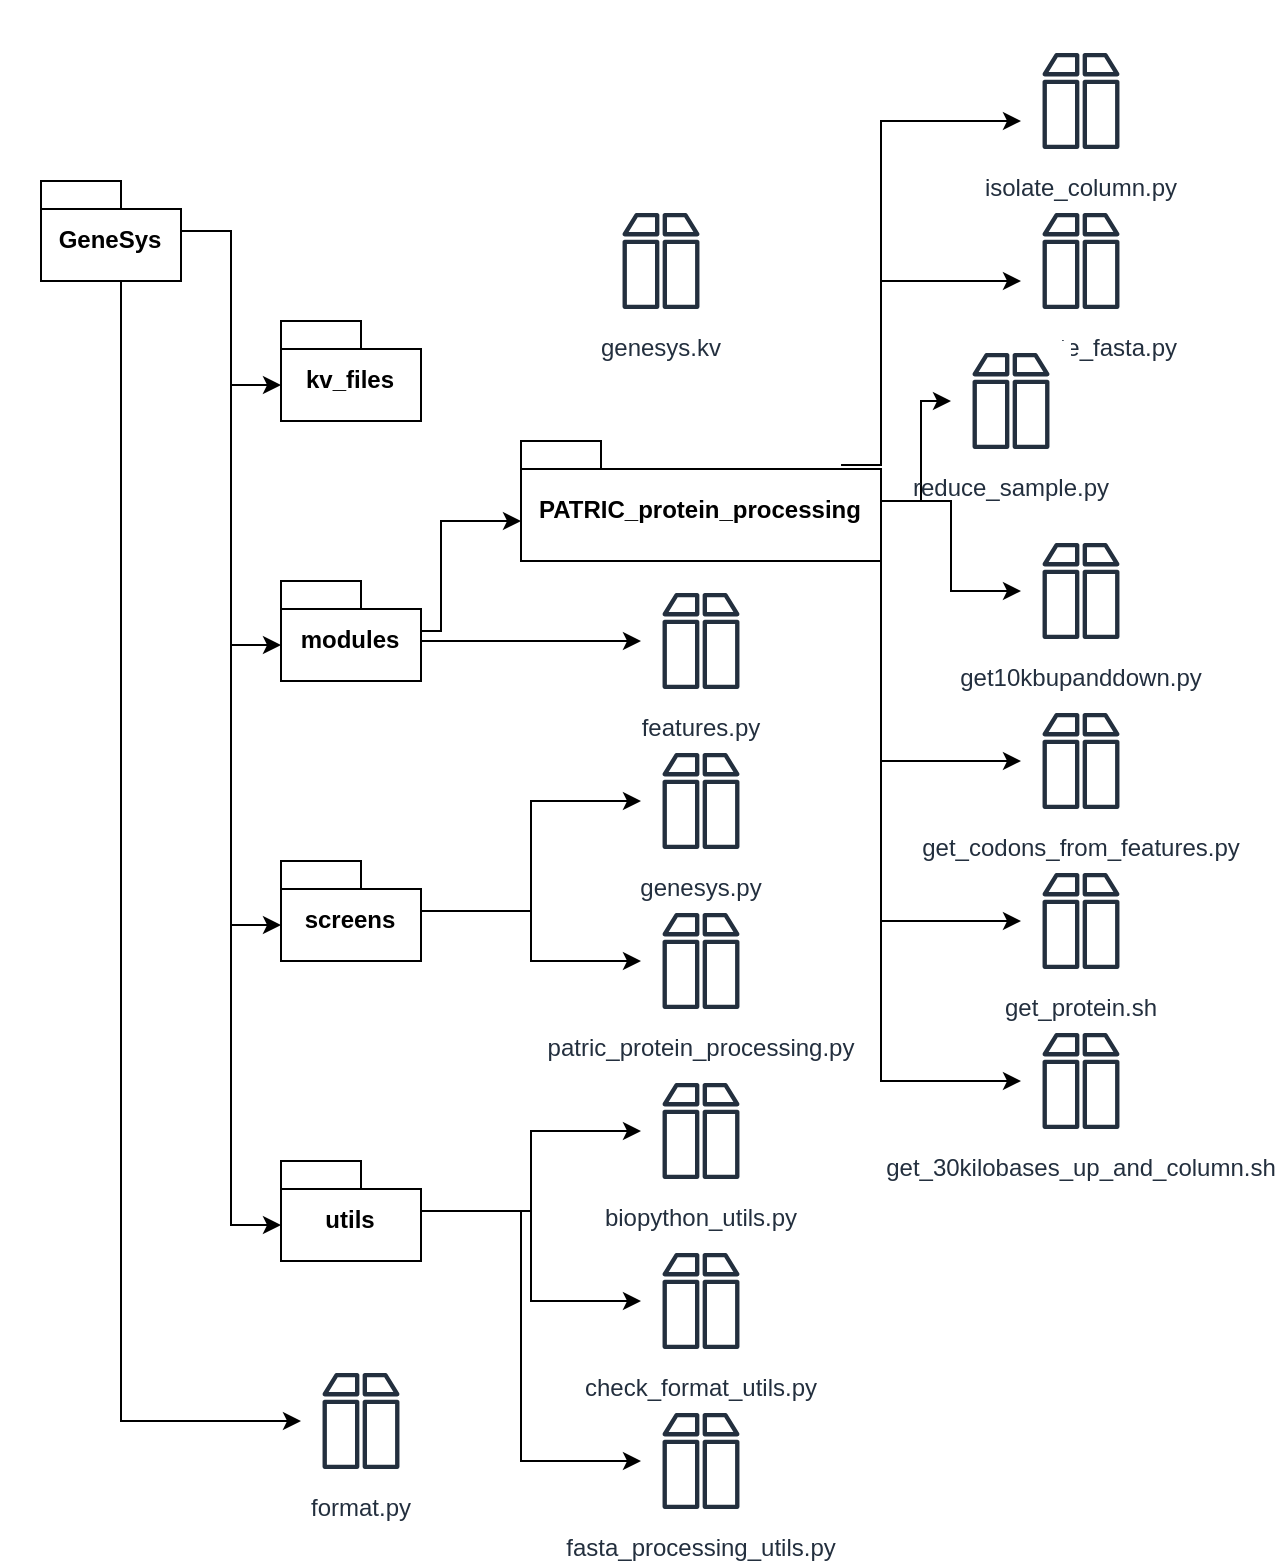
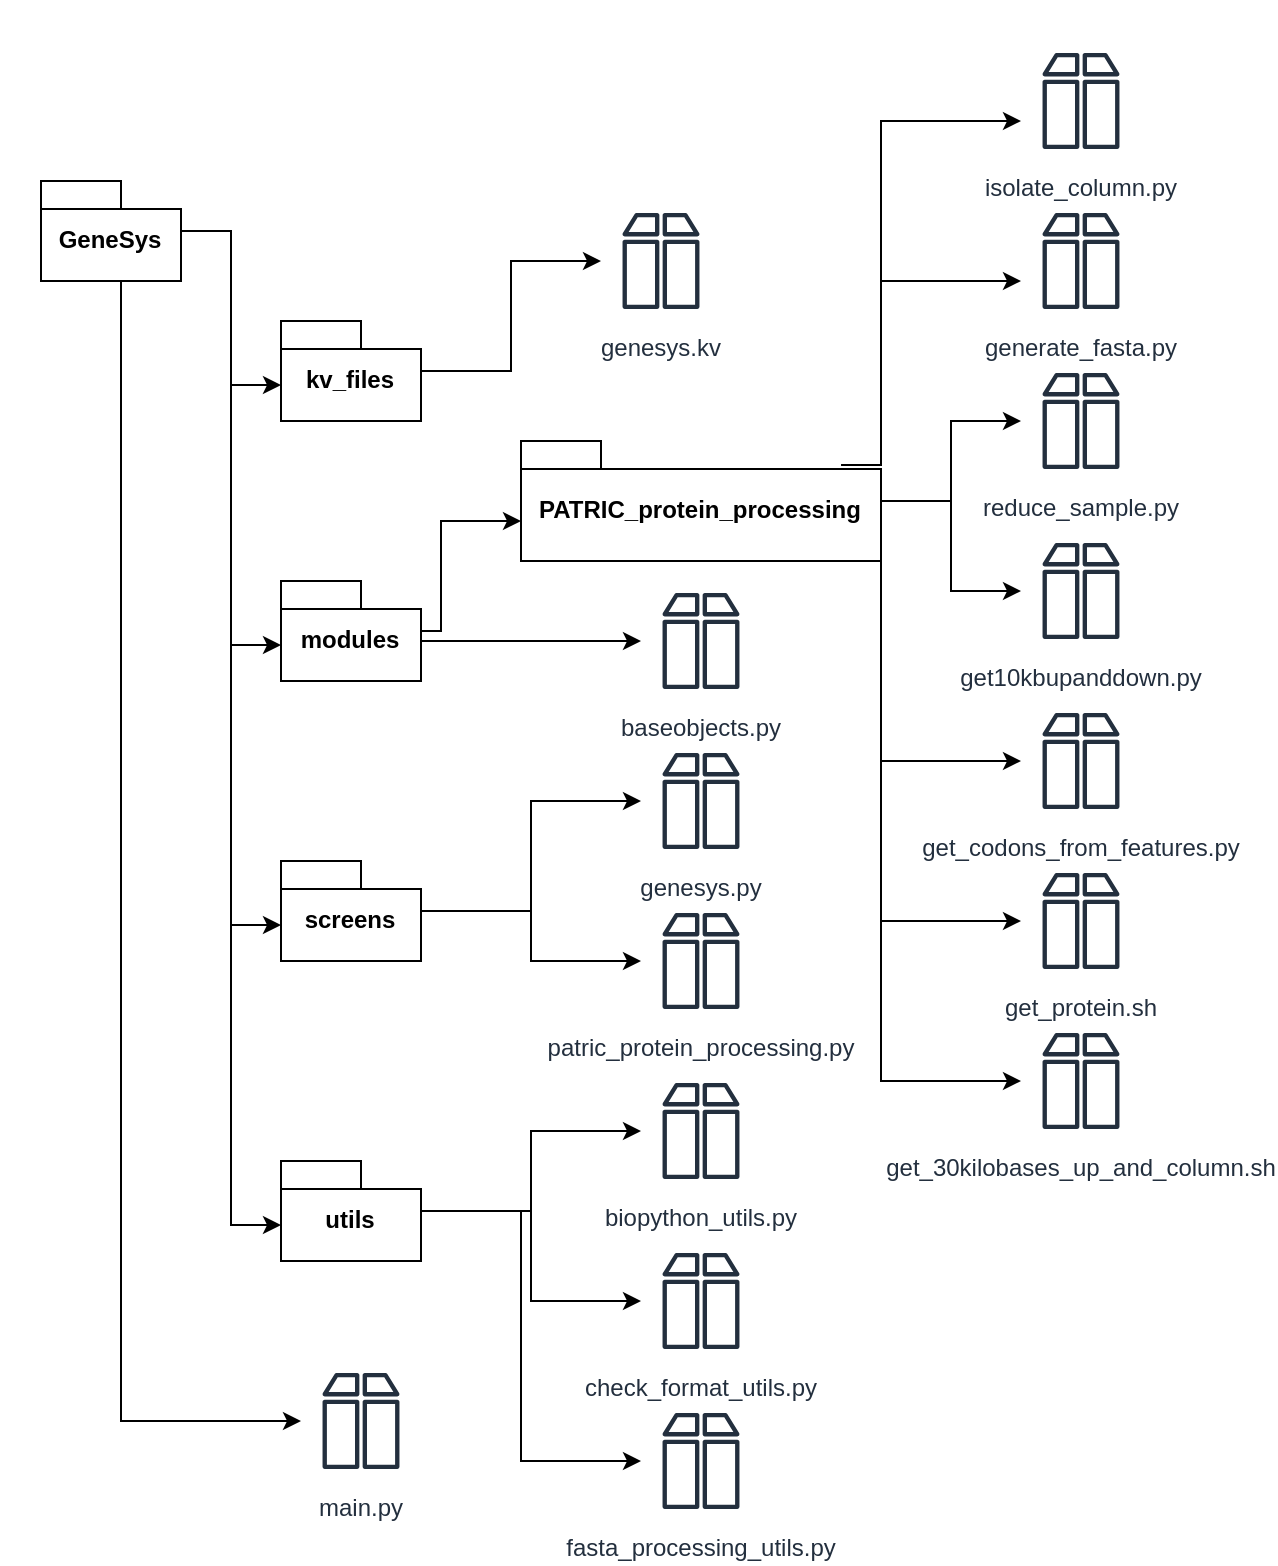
none -> (511, 323)
(1011, 401) -> (1081, 421)
(702, 729) -> (702, 729)
(362, 1509) -> (362, 1509)
